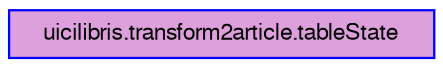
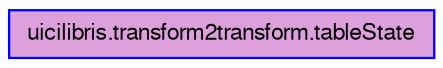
(222, 34) -> (222, 34)
